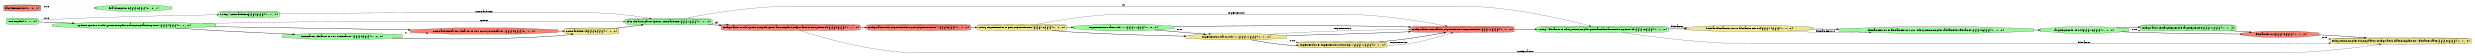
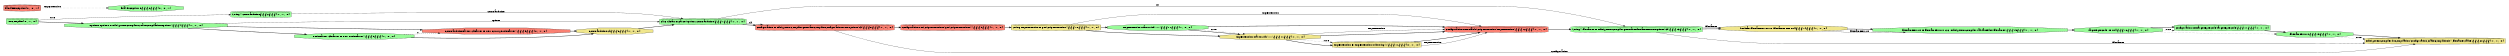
(47, 7) -> (53, 7)
(592, 31) -> (615, 31)
(2181, 33) -> (2215, 33)
(2281, 34) -> (2315, 34)
